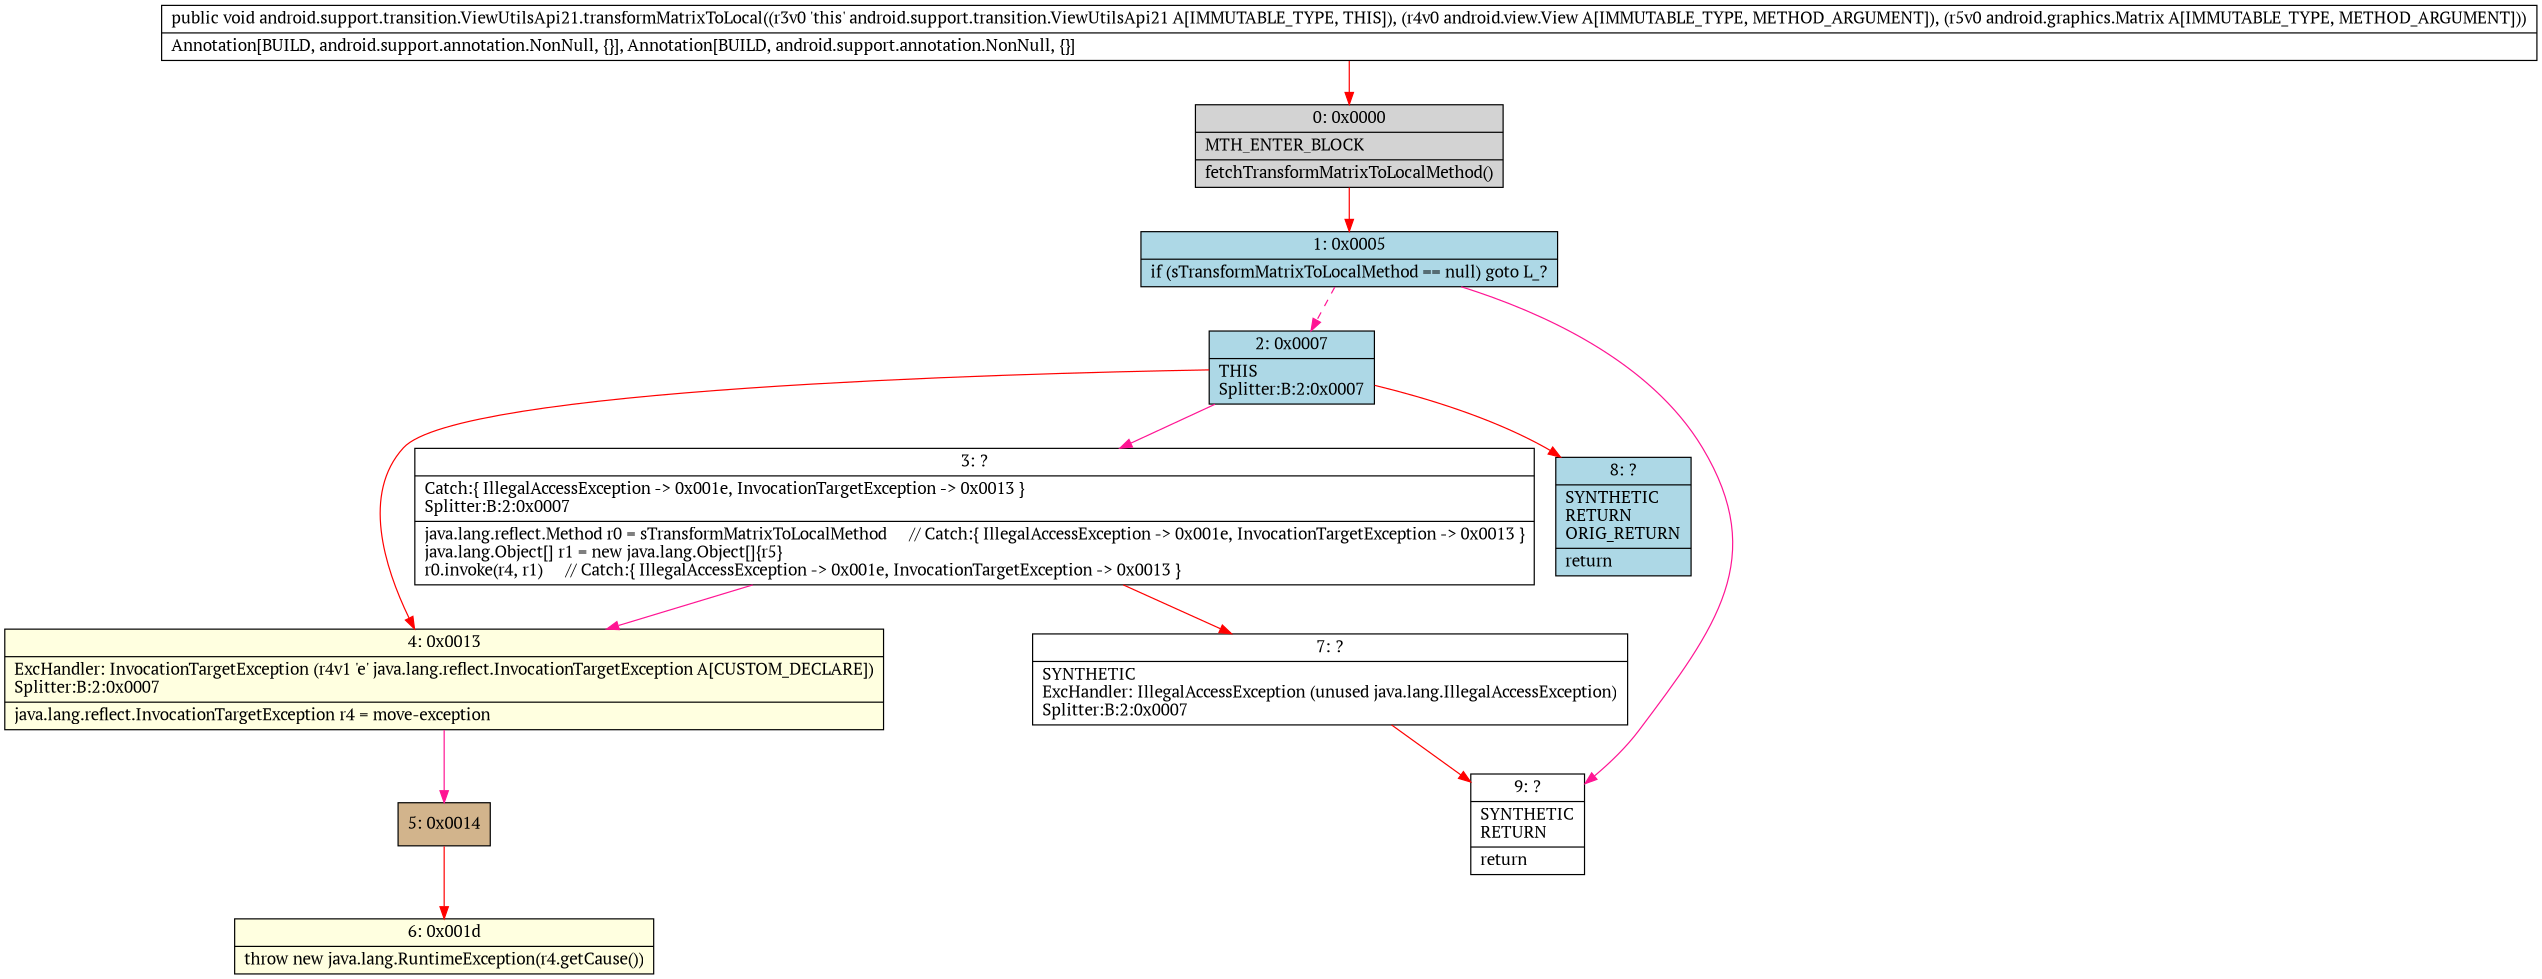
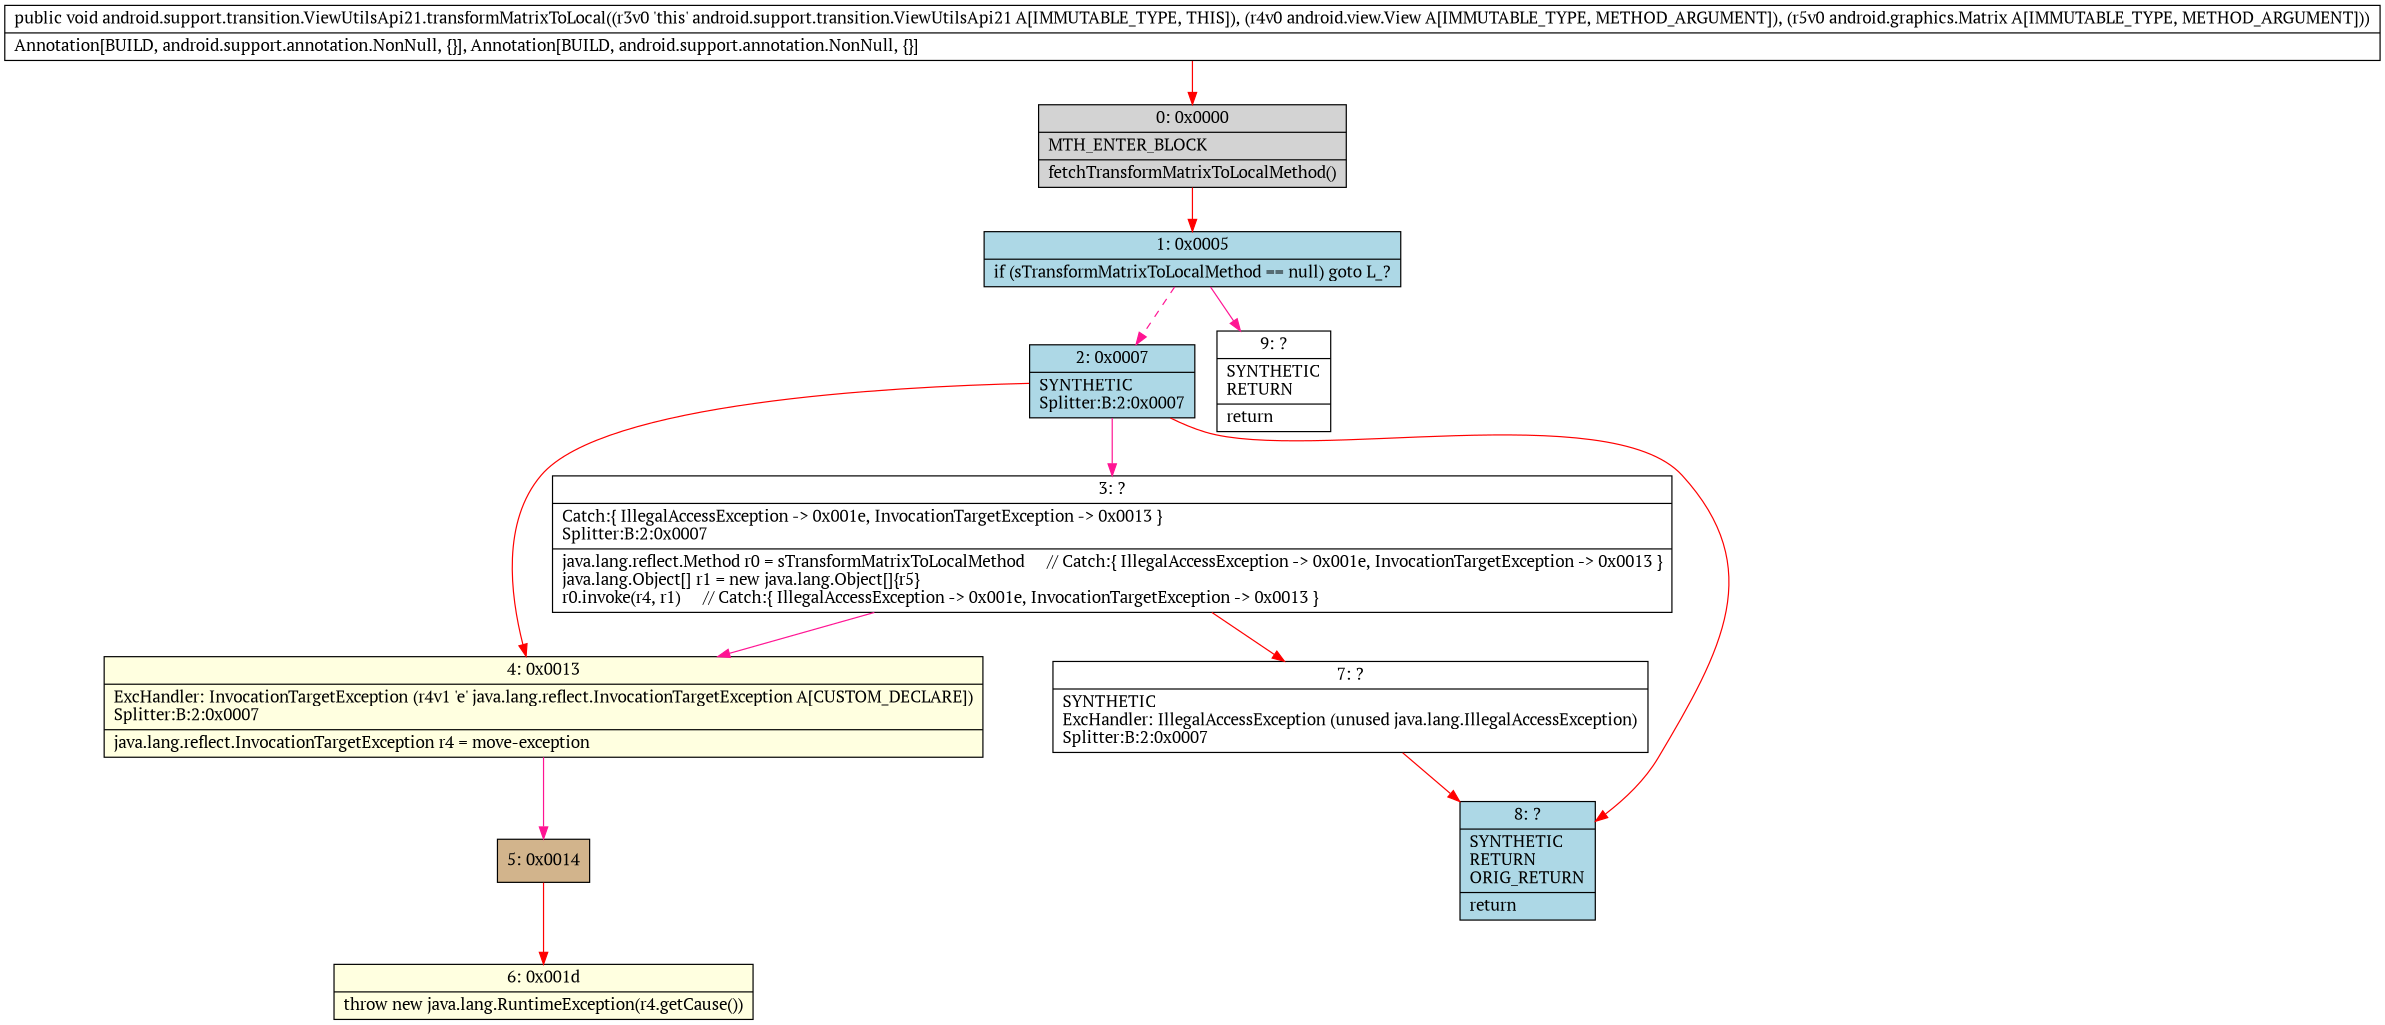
(1239, 372) -> (1086, 386)
(1426, 750) -> (1426, 773)
